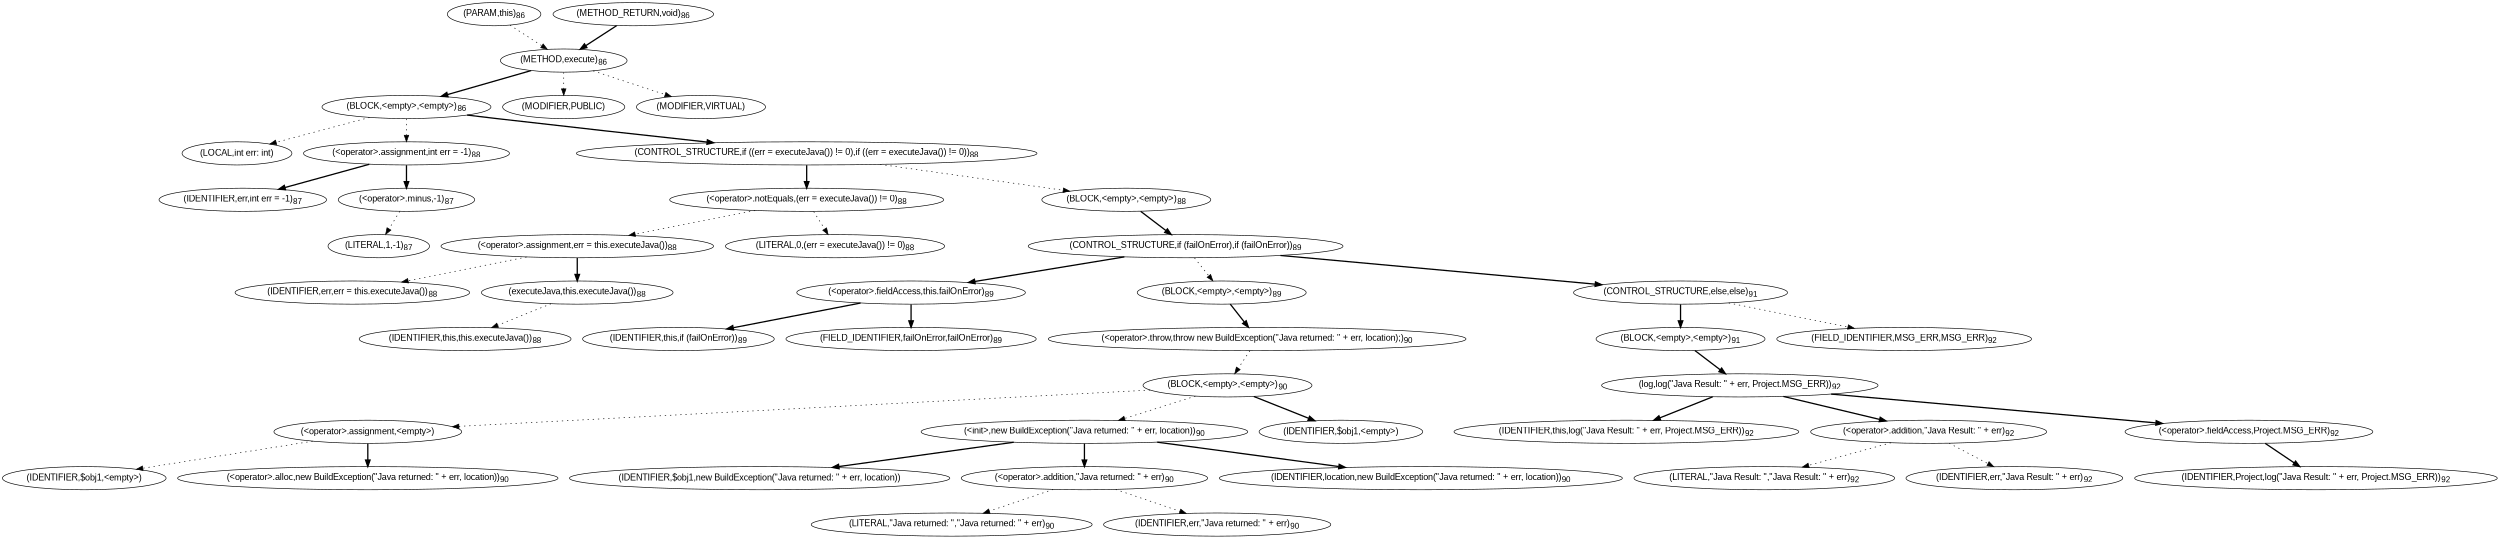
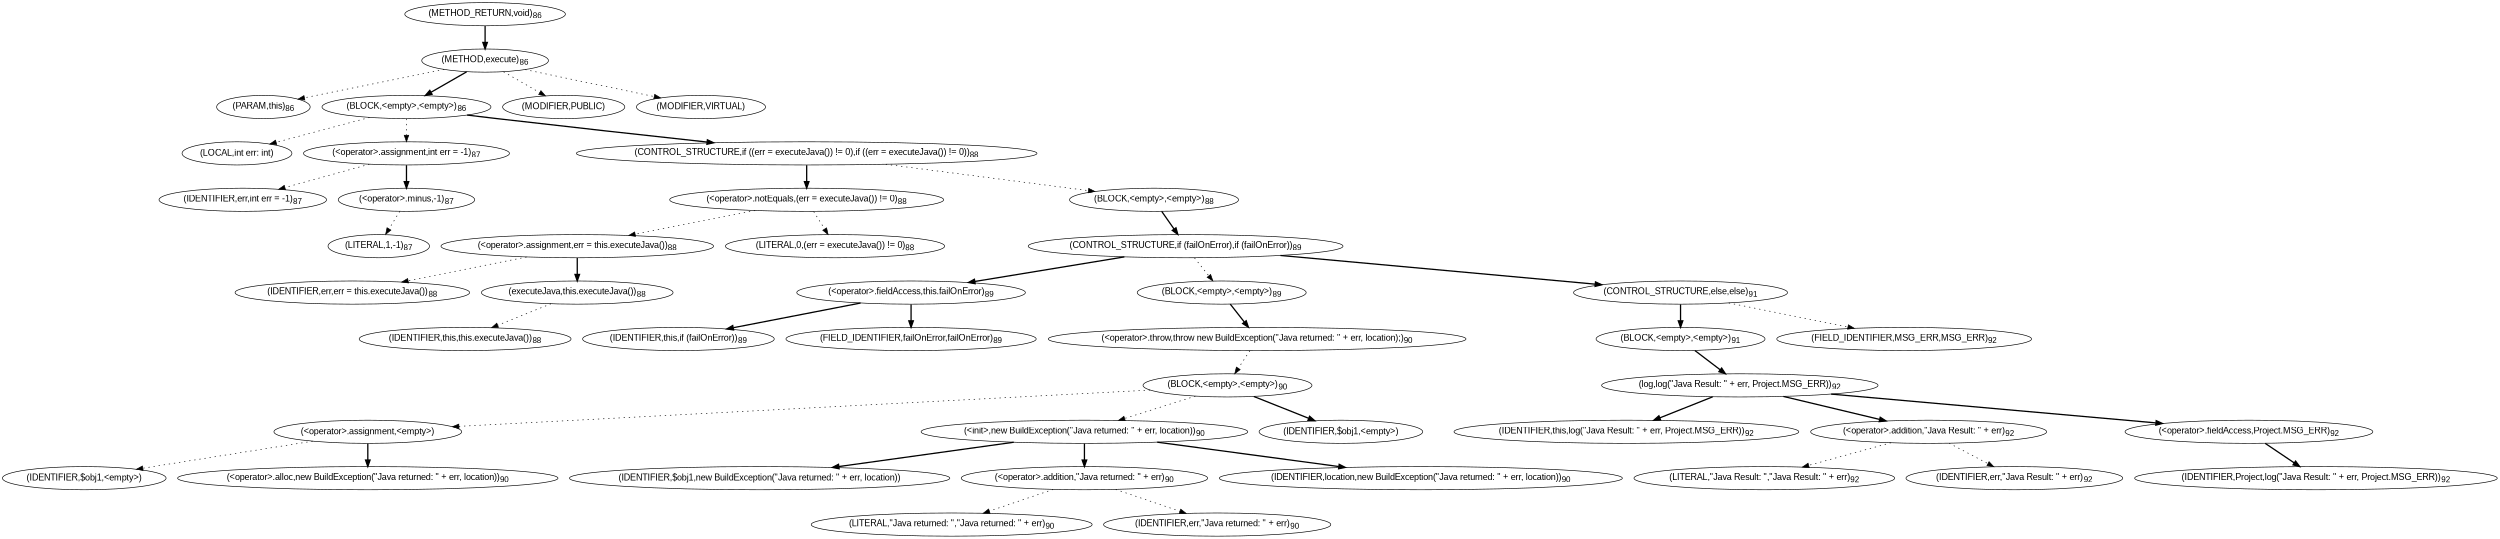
(526, 35) -> (374, 84)
(476, 152) -> (476, 152)
(327, 176) -> (327, 176)
